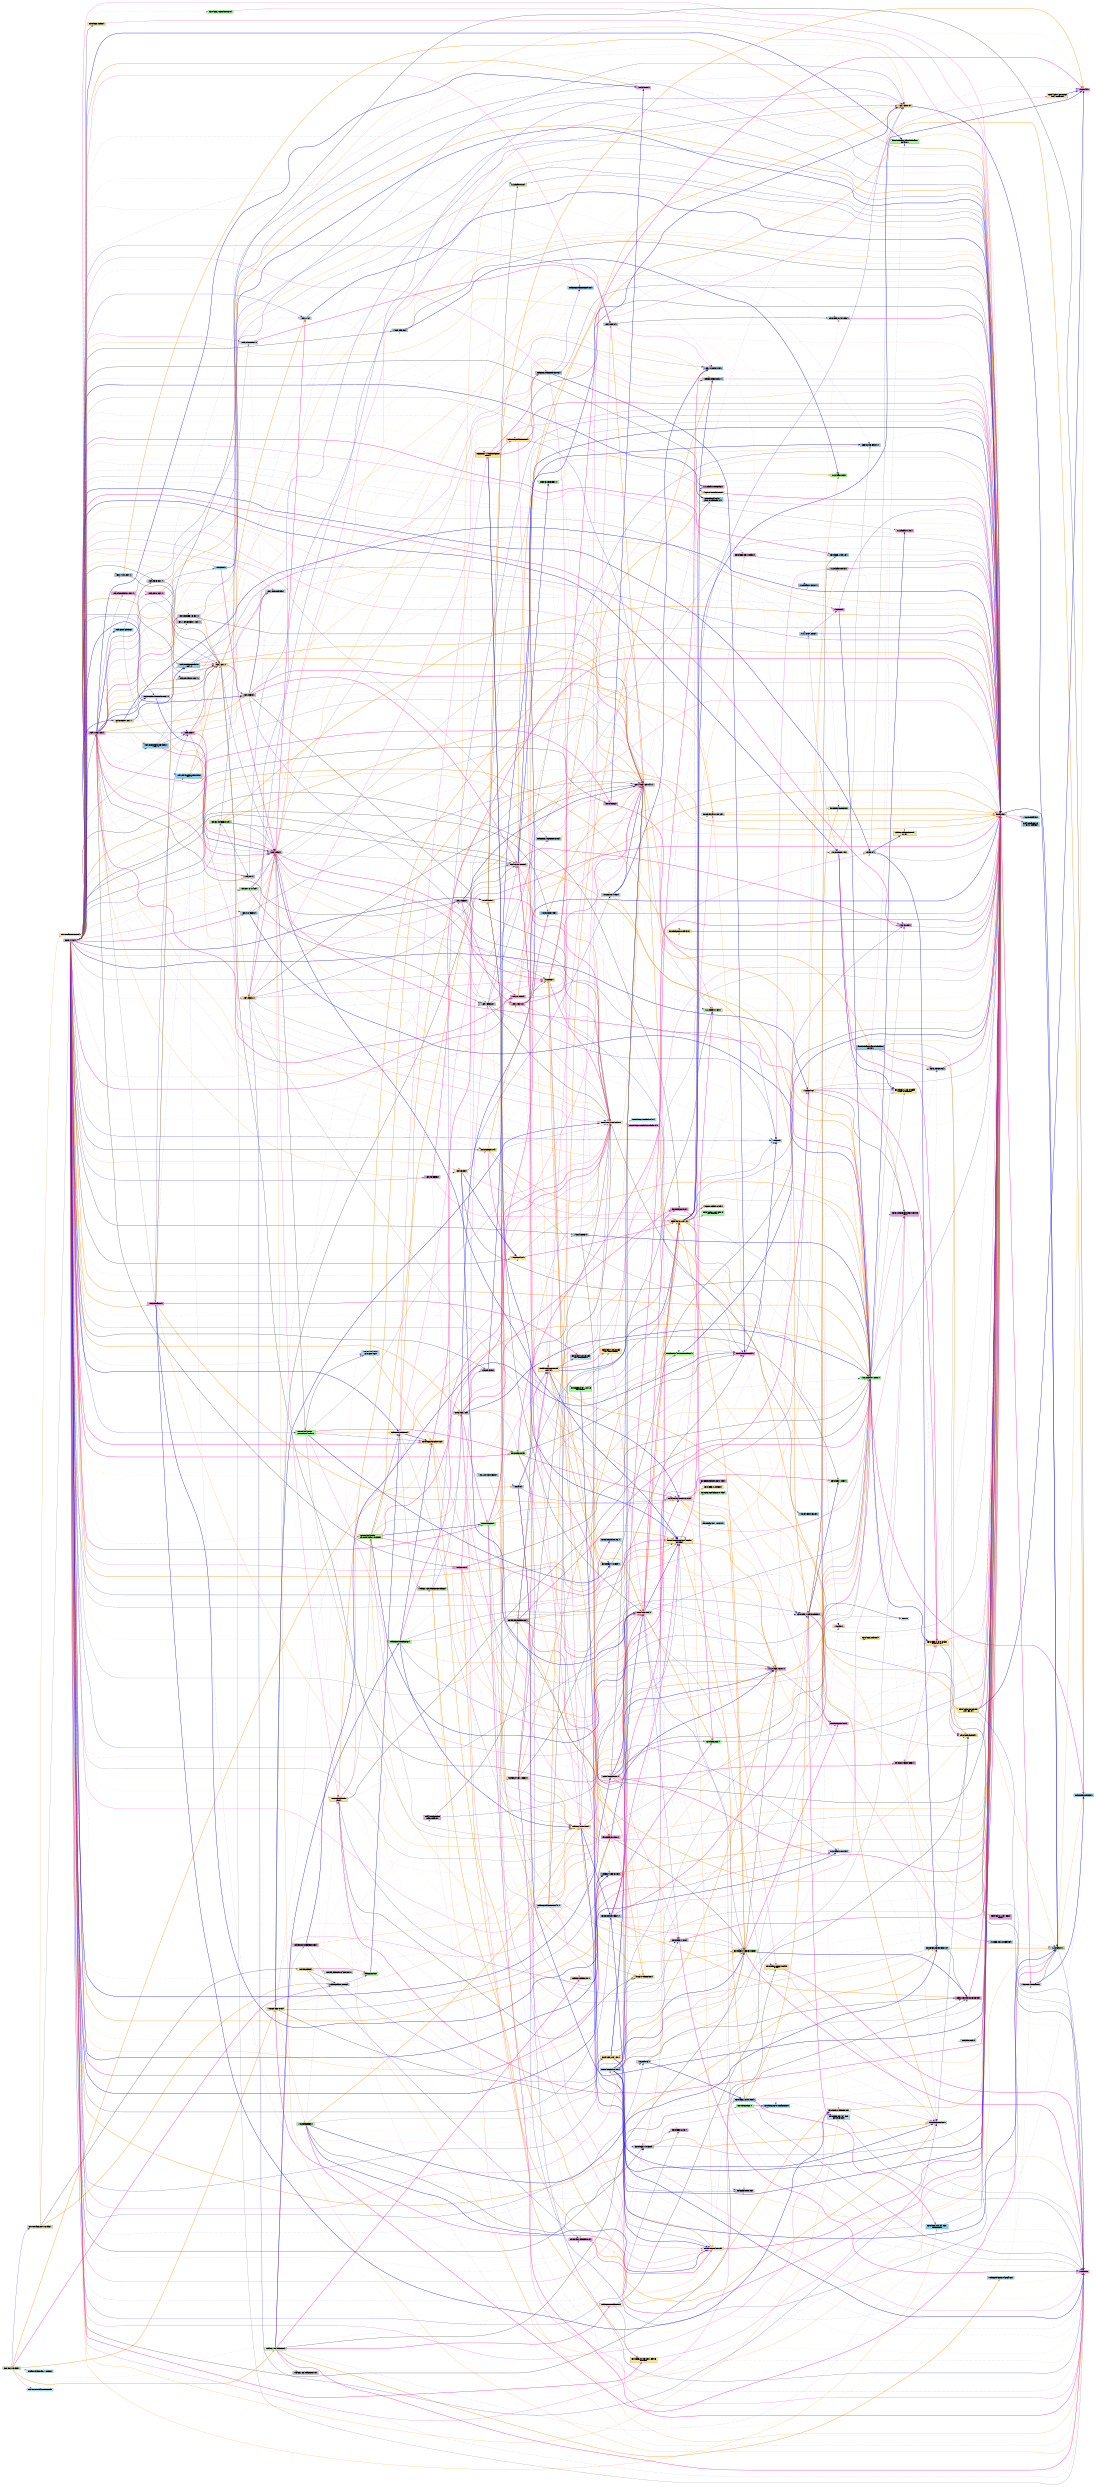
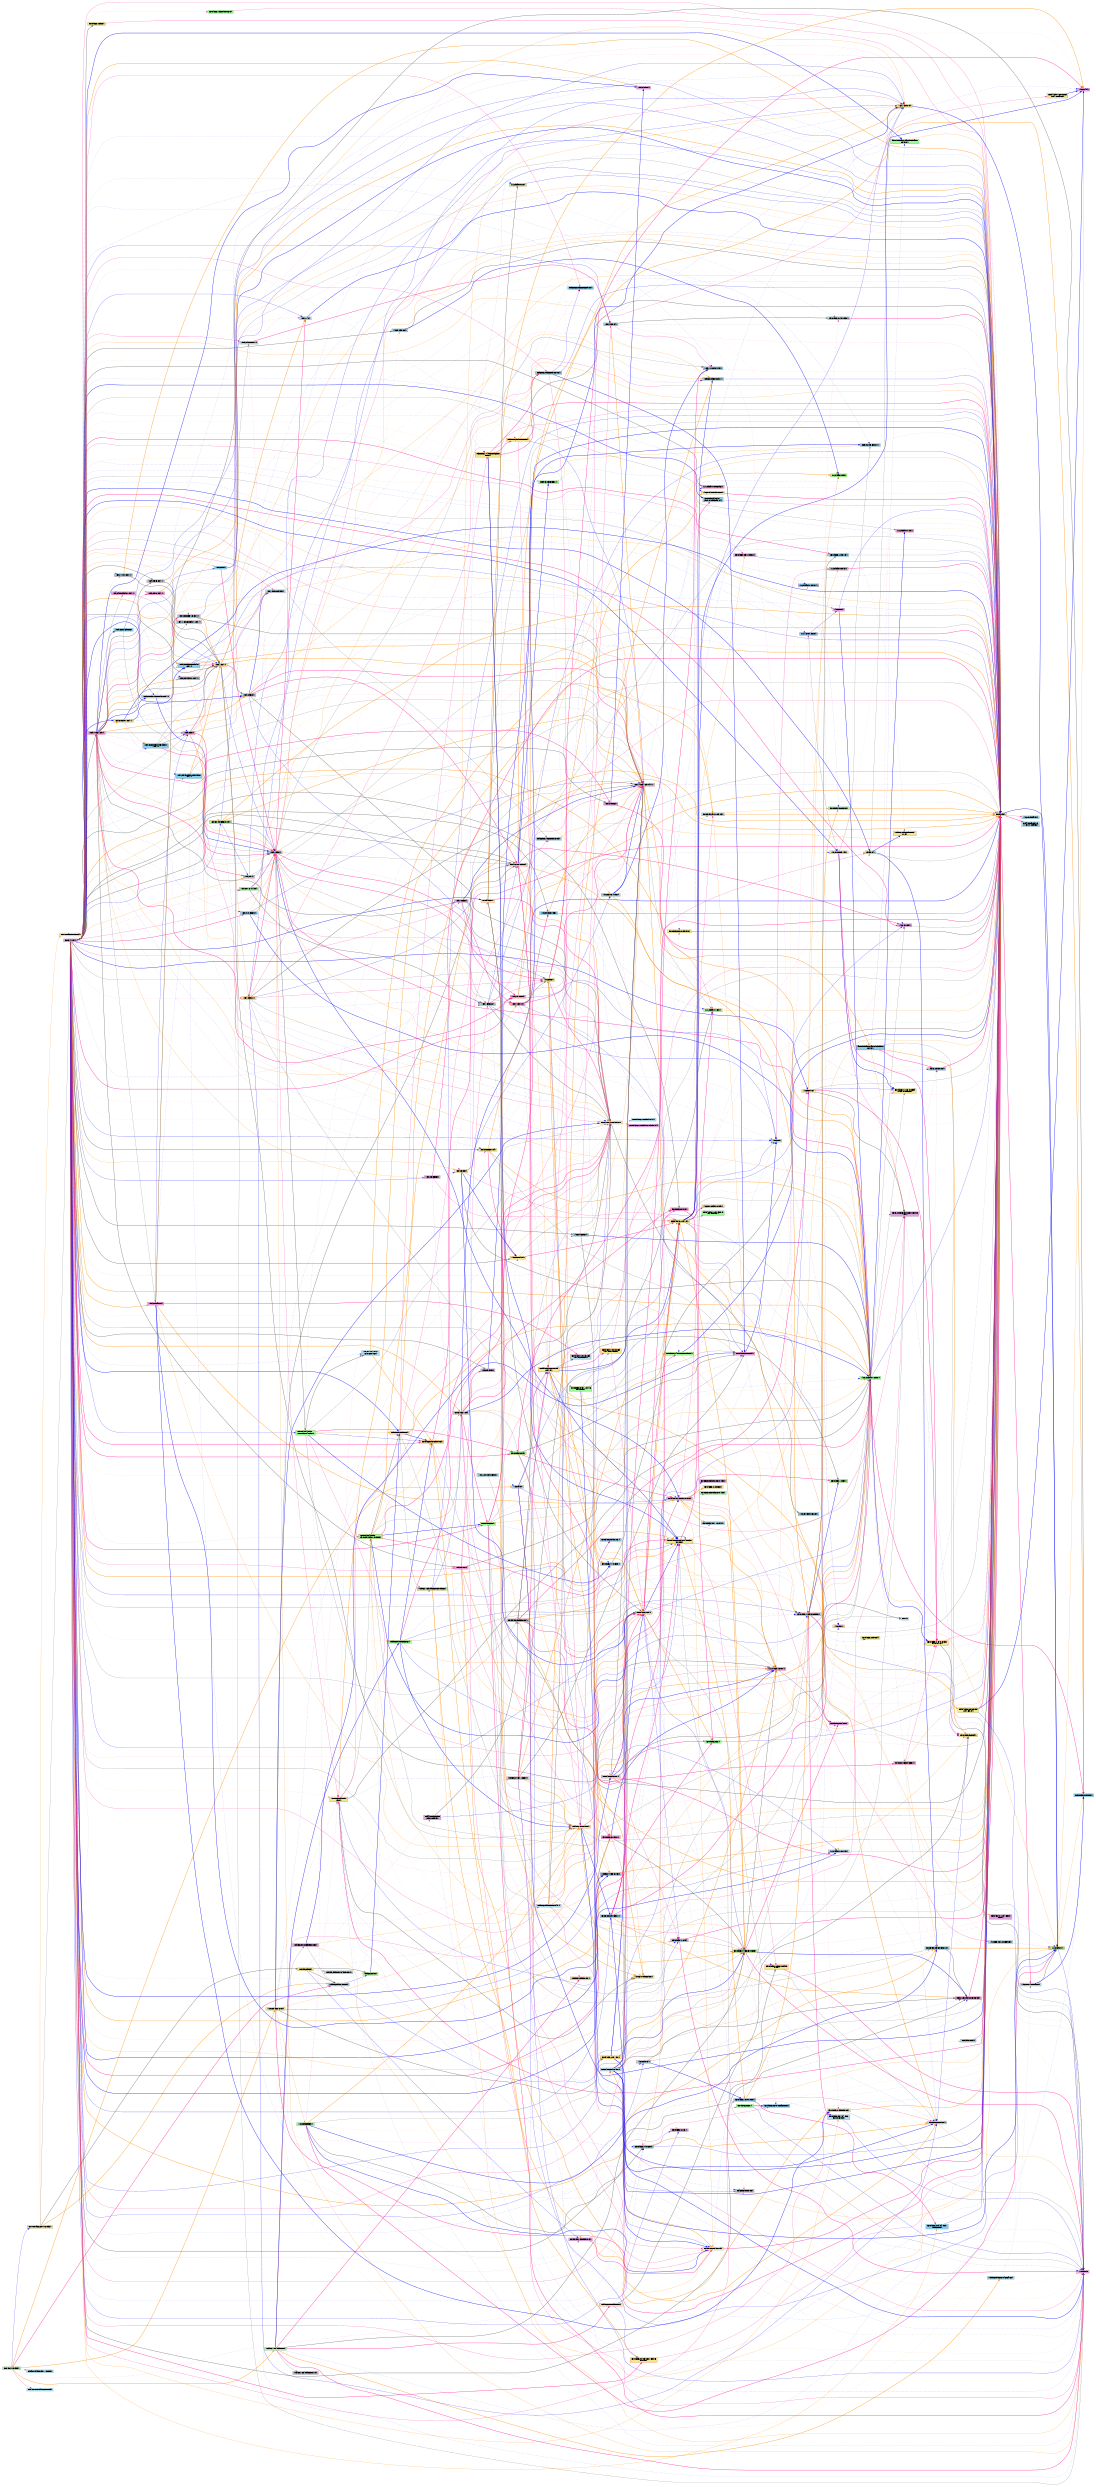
(339, 1968) -> (339, 1968)
